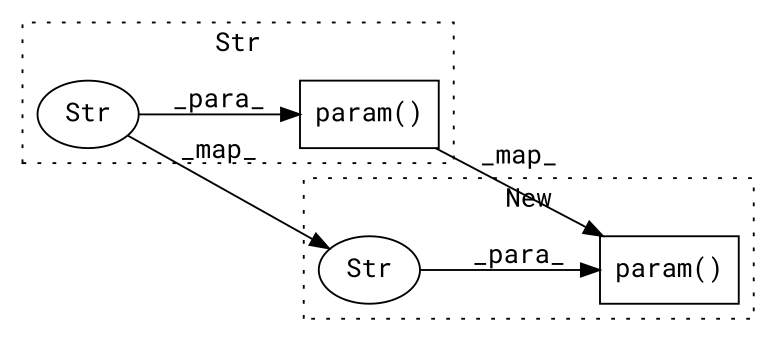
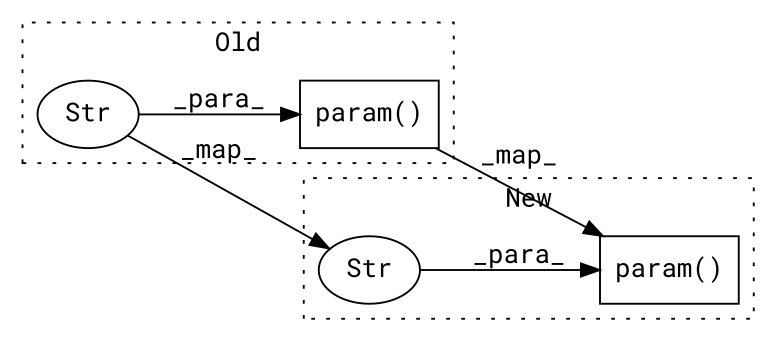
(238, 44) -> (238, 44)
